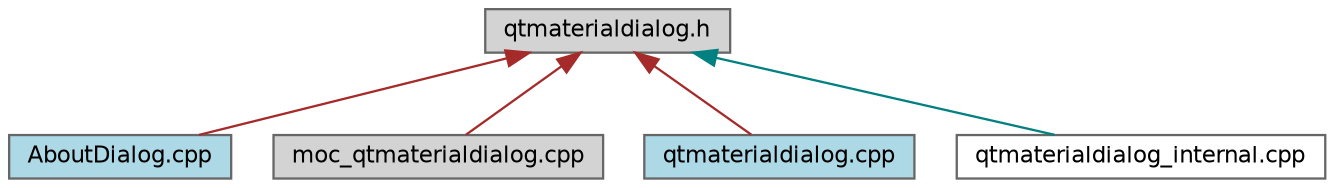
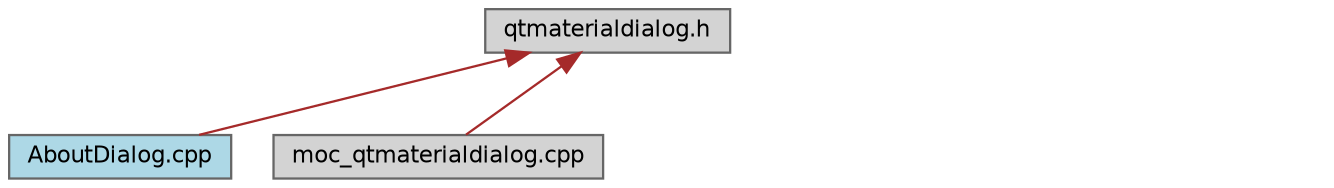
(779, 157) -> none
(1141, 157) -> none
